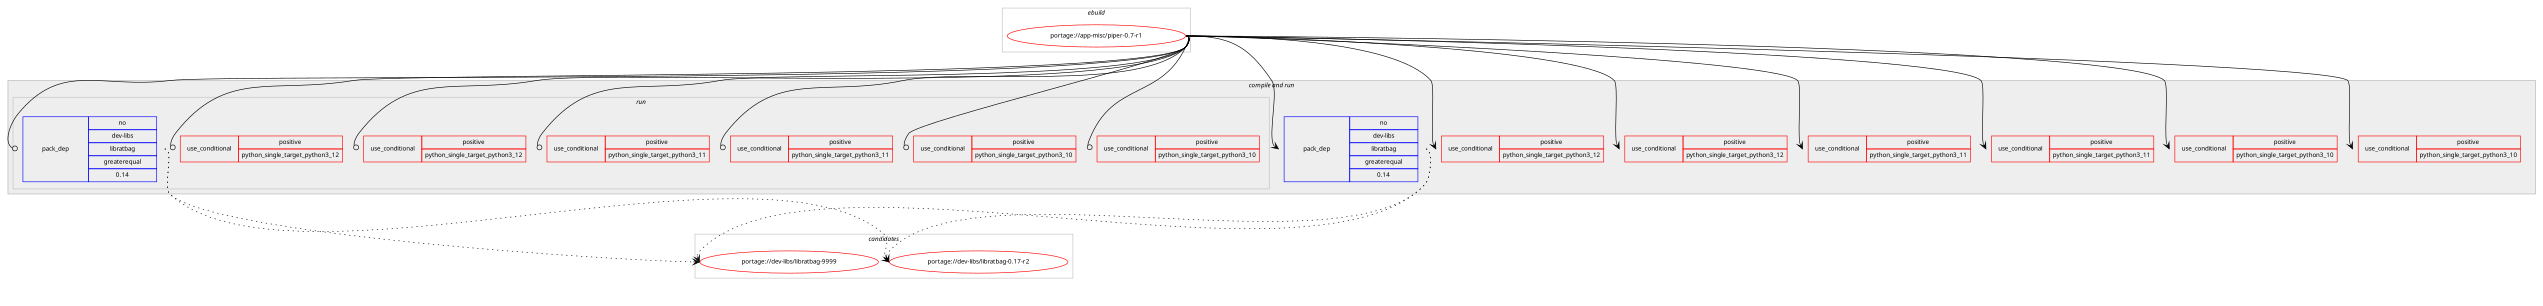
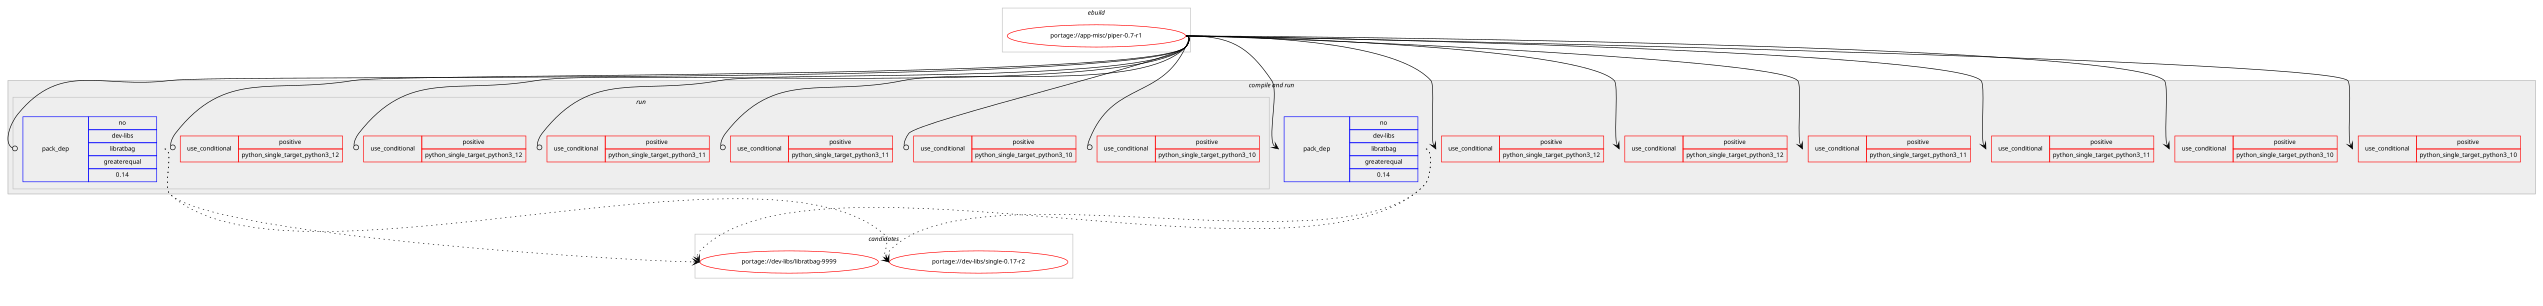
(979, 262) -> (979, 262)
